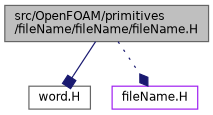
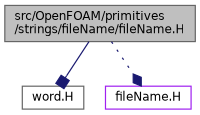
(107, 24) -> (100, 24)
